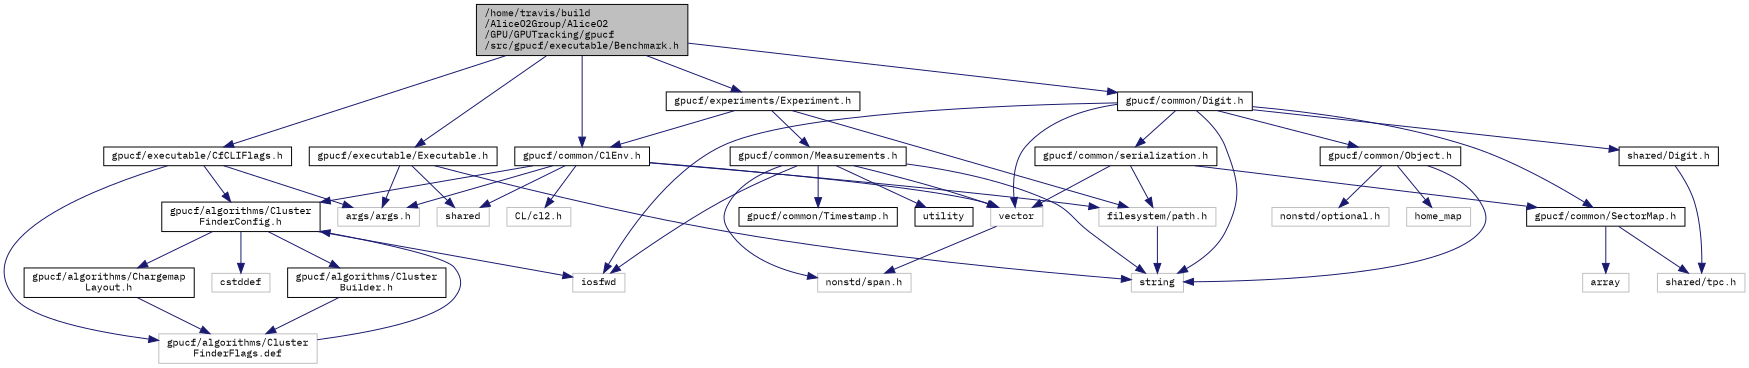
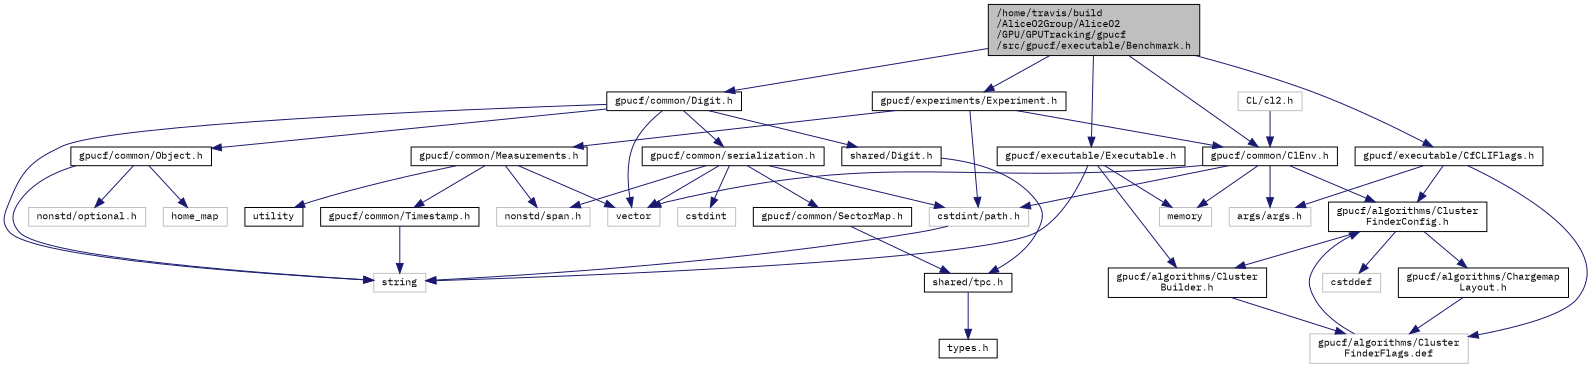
(1433, 136) -> none
(393, 182) -> (1134, 213)
(563, 183) -> (1270, 124)
(1026, 191) -> (400, 245)
(463, 217) -> (1186, 217)
none -> (707, 217)
(1157, 217) -> (979, 217)
(945, 248) -> (643, 185)
(599, 283) -> none
(1606, 283) -> none
(1701, 283) -> (968, 283)
none -> (968, 349)
